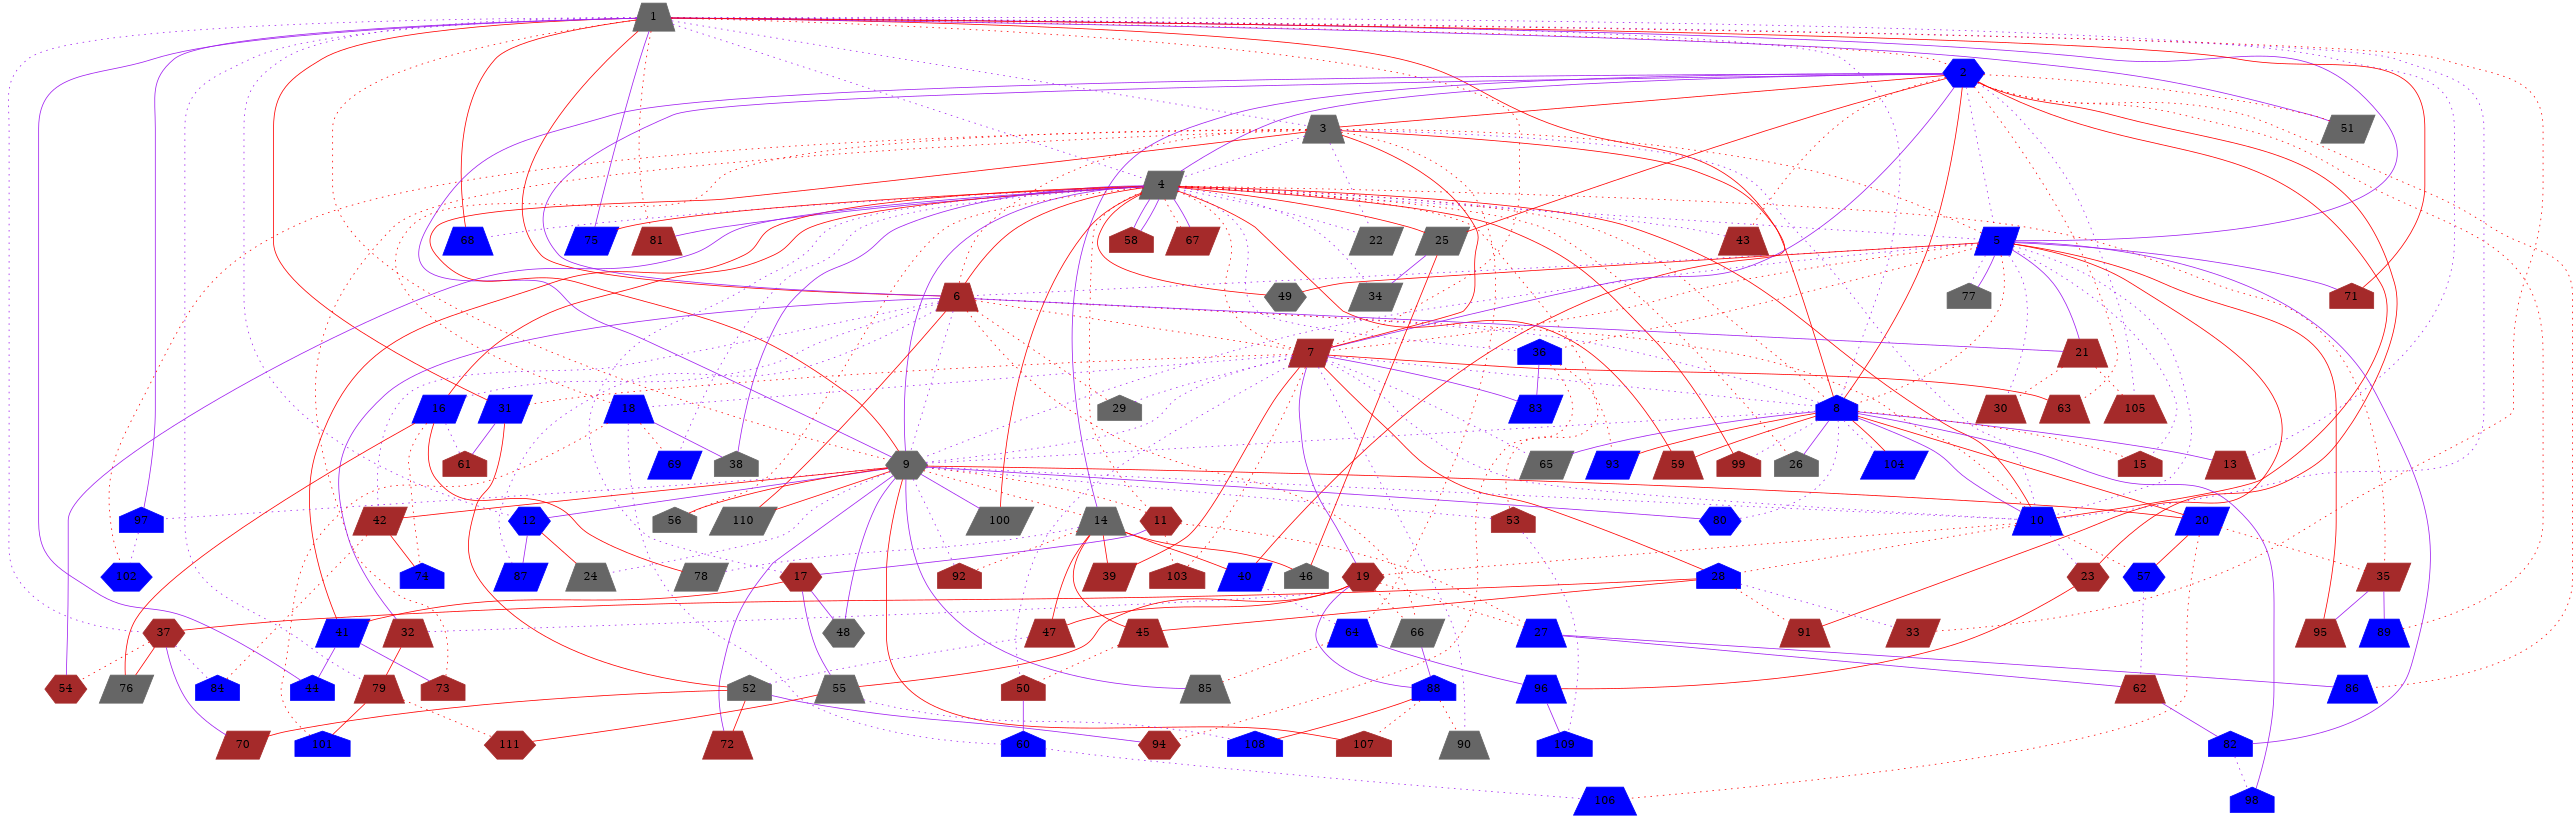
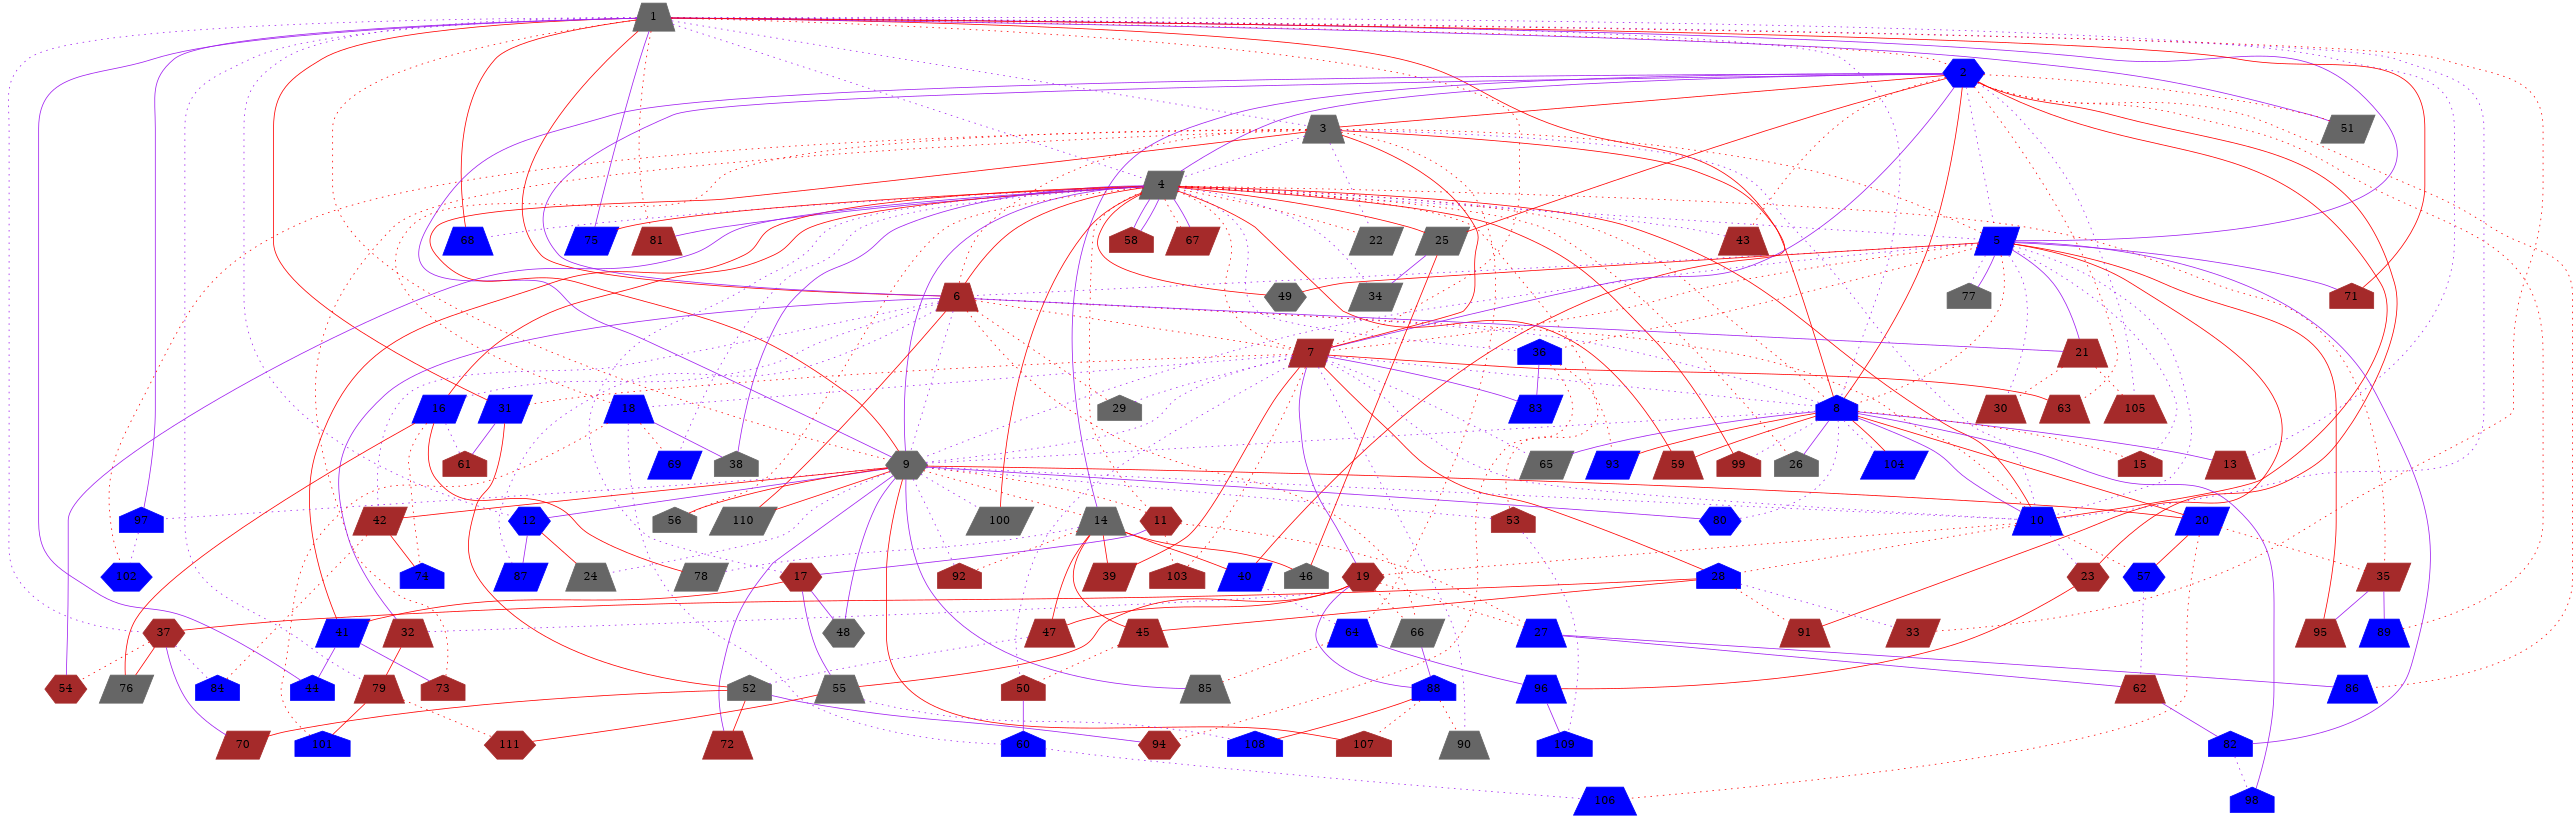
(1301, 216) -> (1301, 216)
(950, 491) -> (950, 491)
